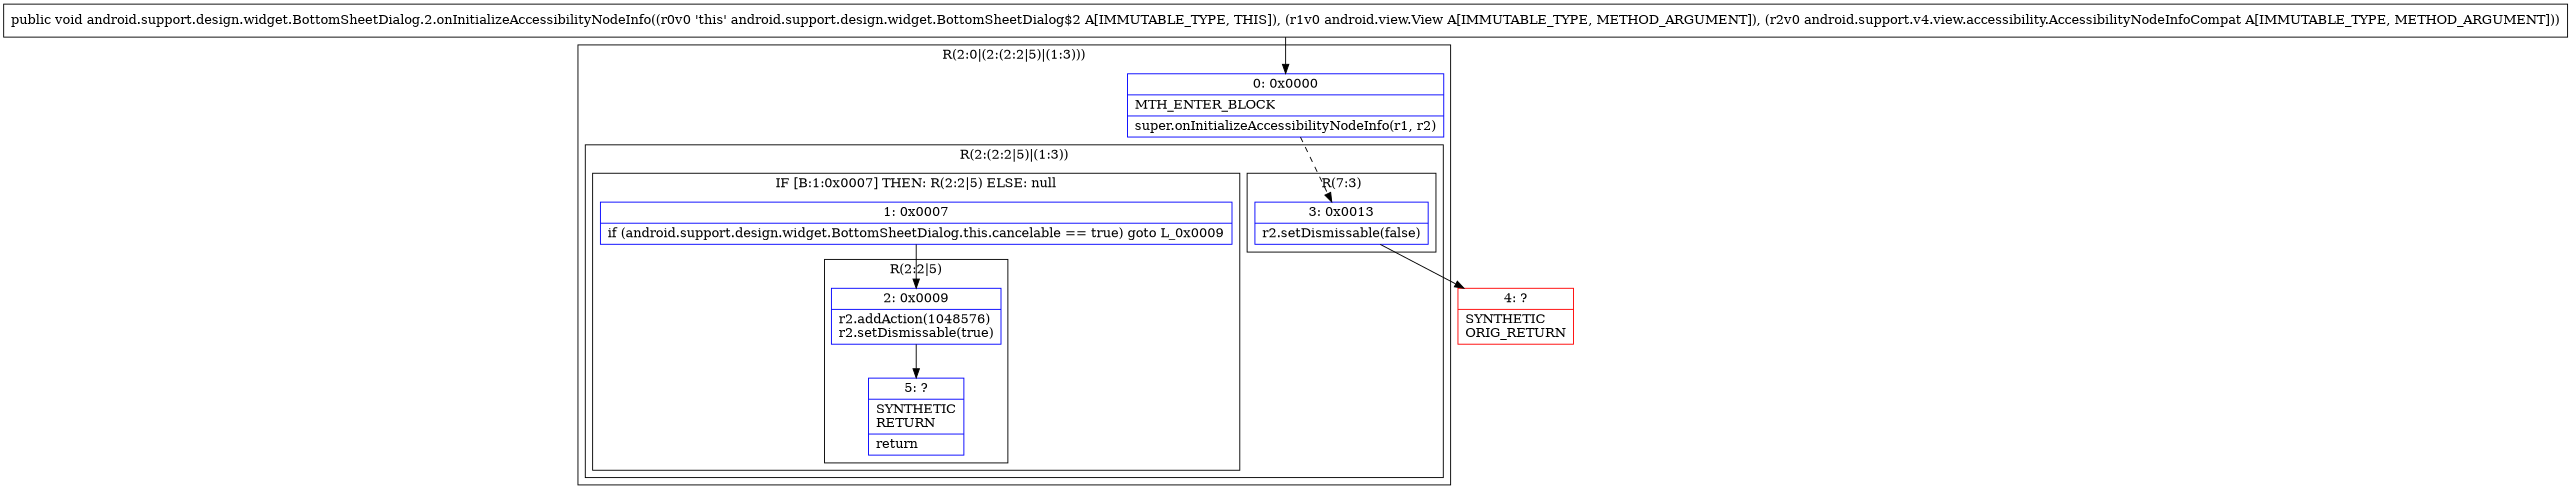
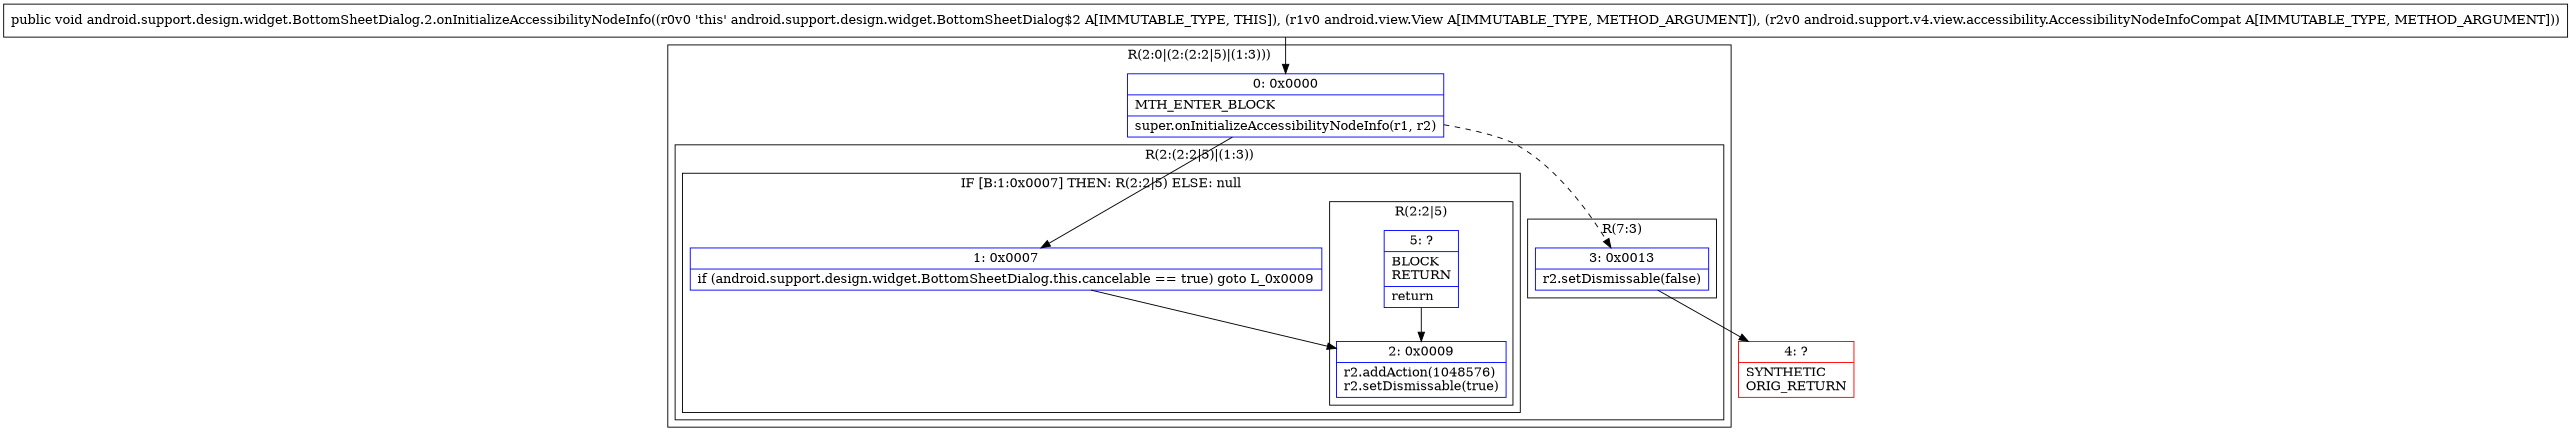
none -> (1141, 190)
(916, 356) -> (1421, 320)
(916, 409) -> (1415, 262)
